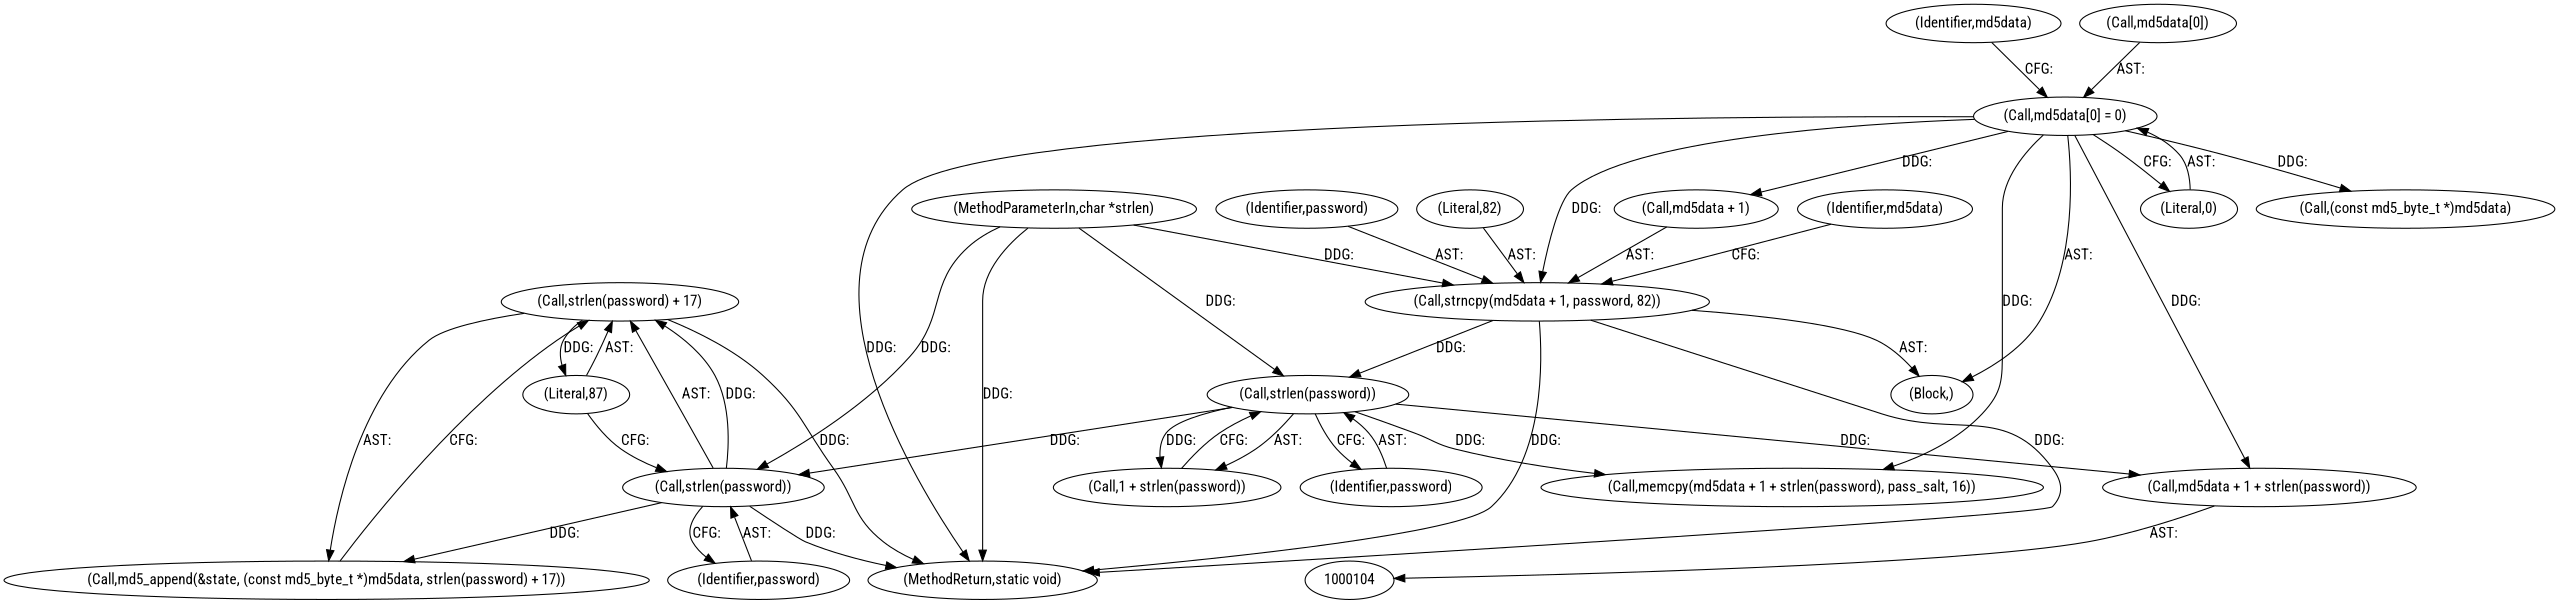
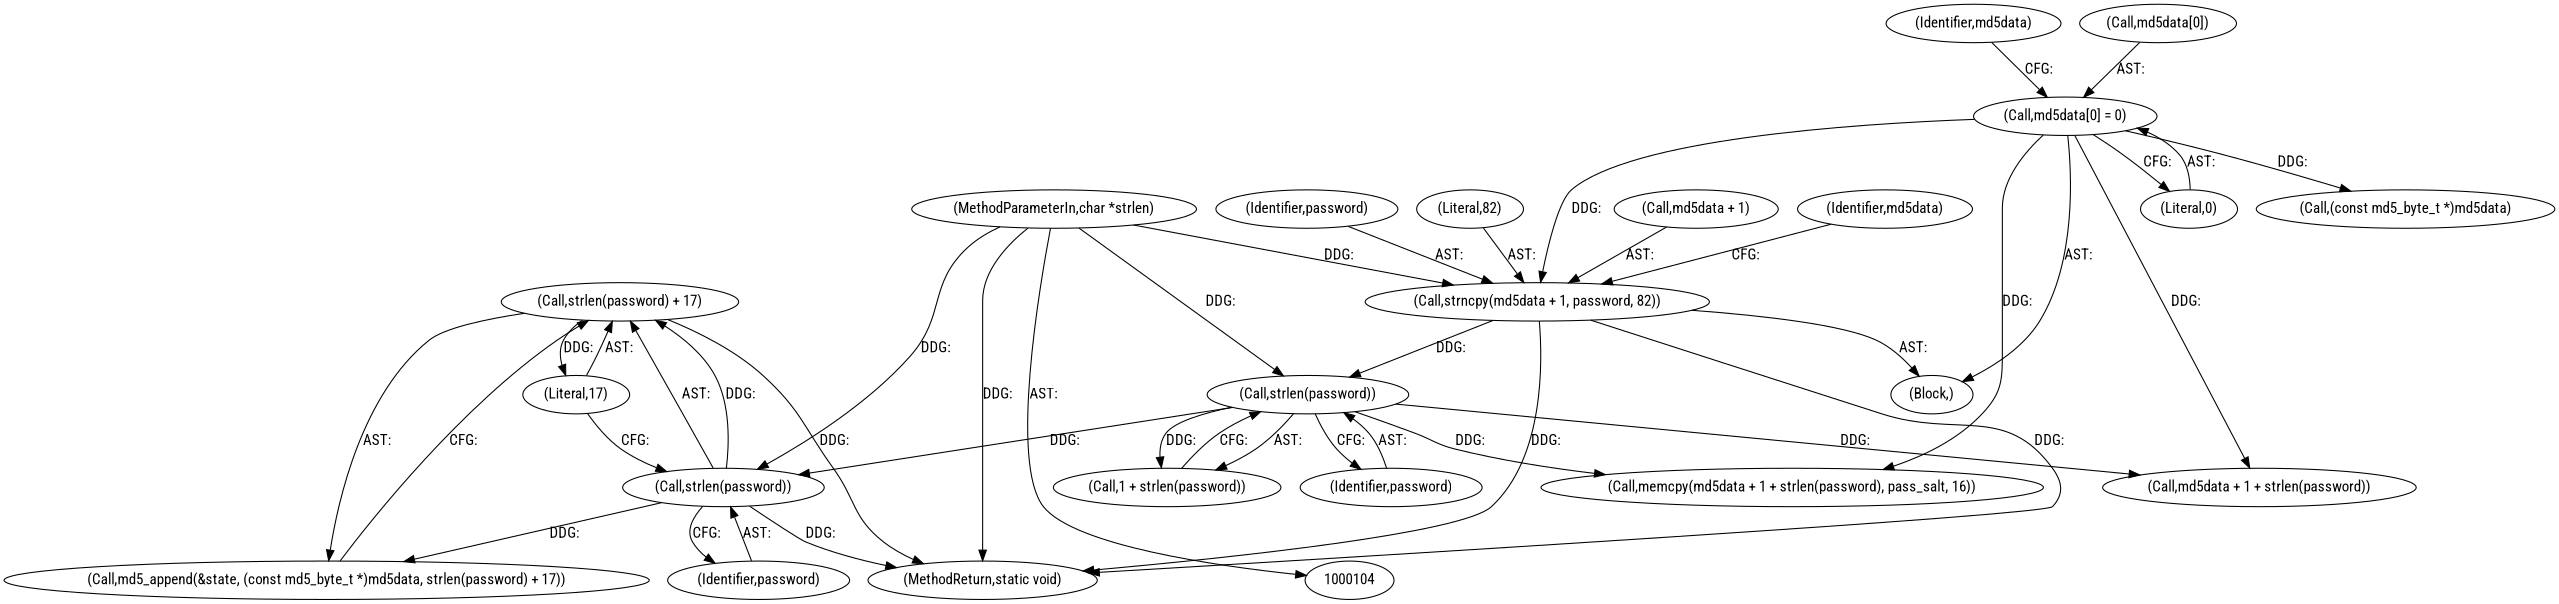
(1236, 134) -> none
(1885, 162) -> none
(576, 395) -> (576, 395)
(1813, 565) -> (1040, 499)
